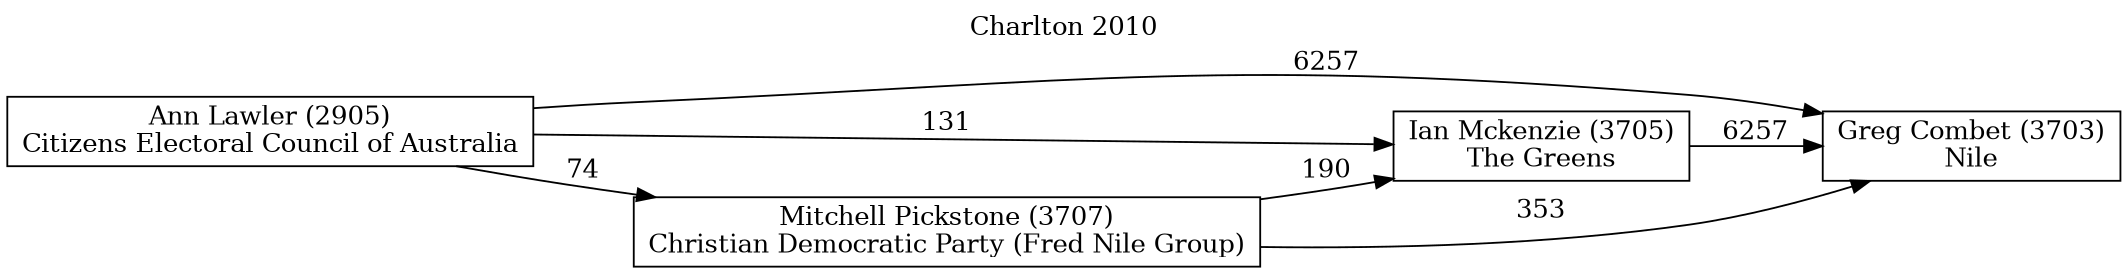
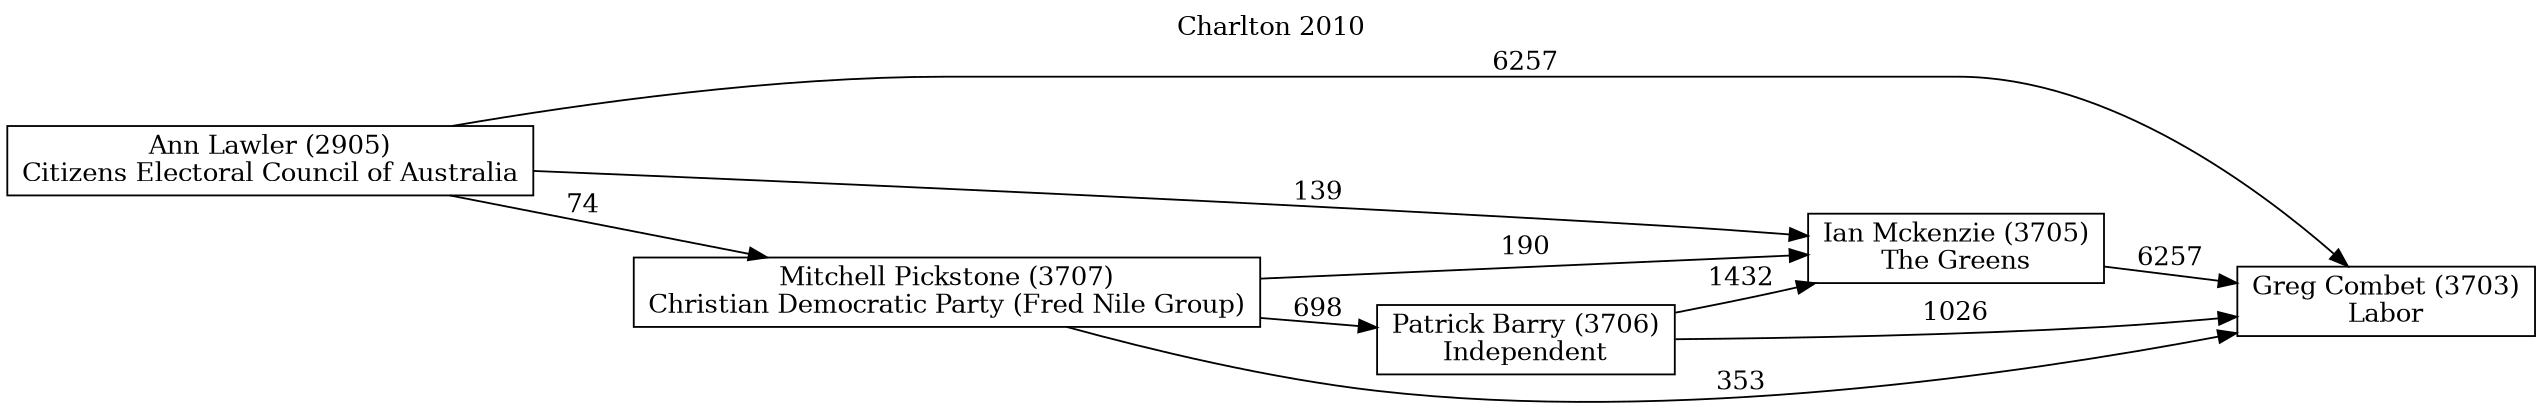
(947, 123) -> (1319, 193)
(1972, 146) -> (2386, 301)
none -> (1526, 340)
